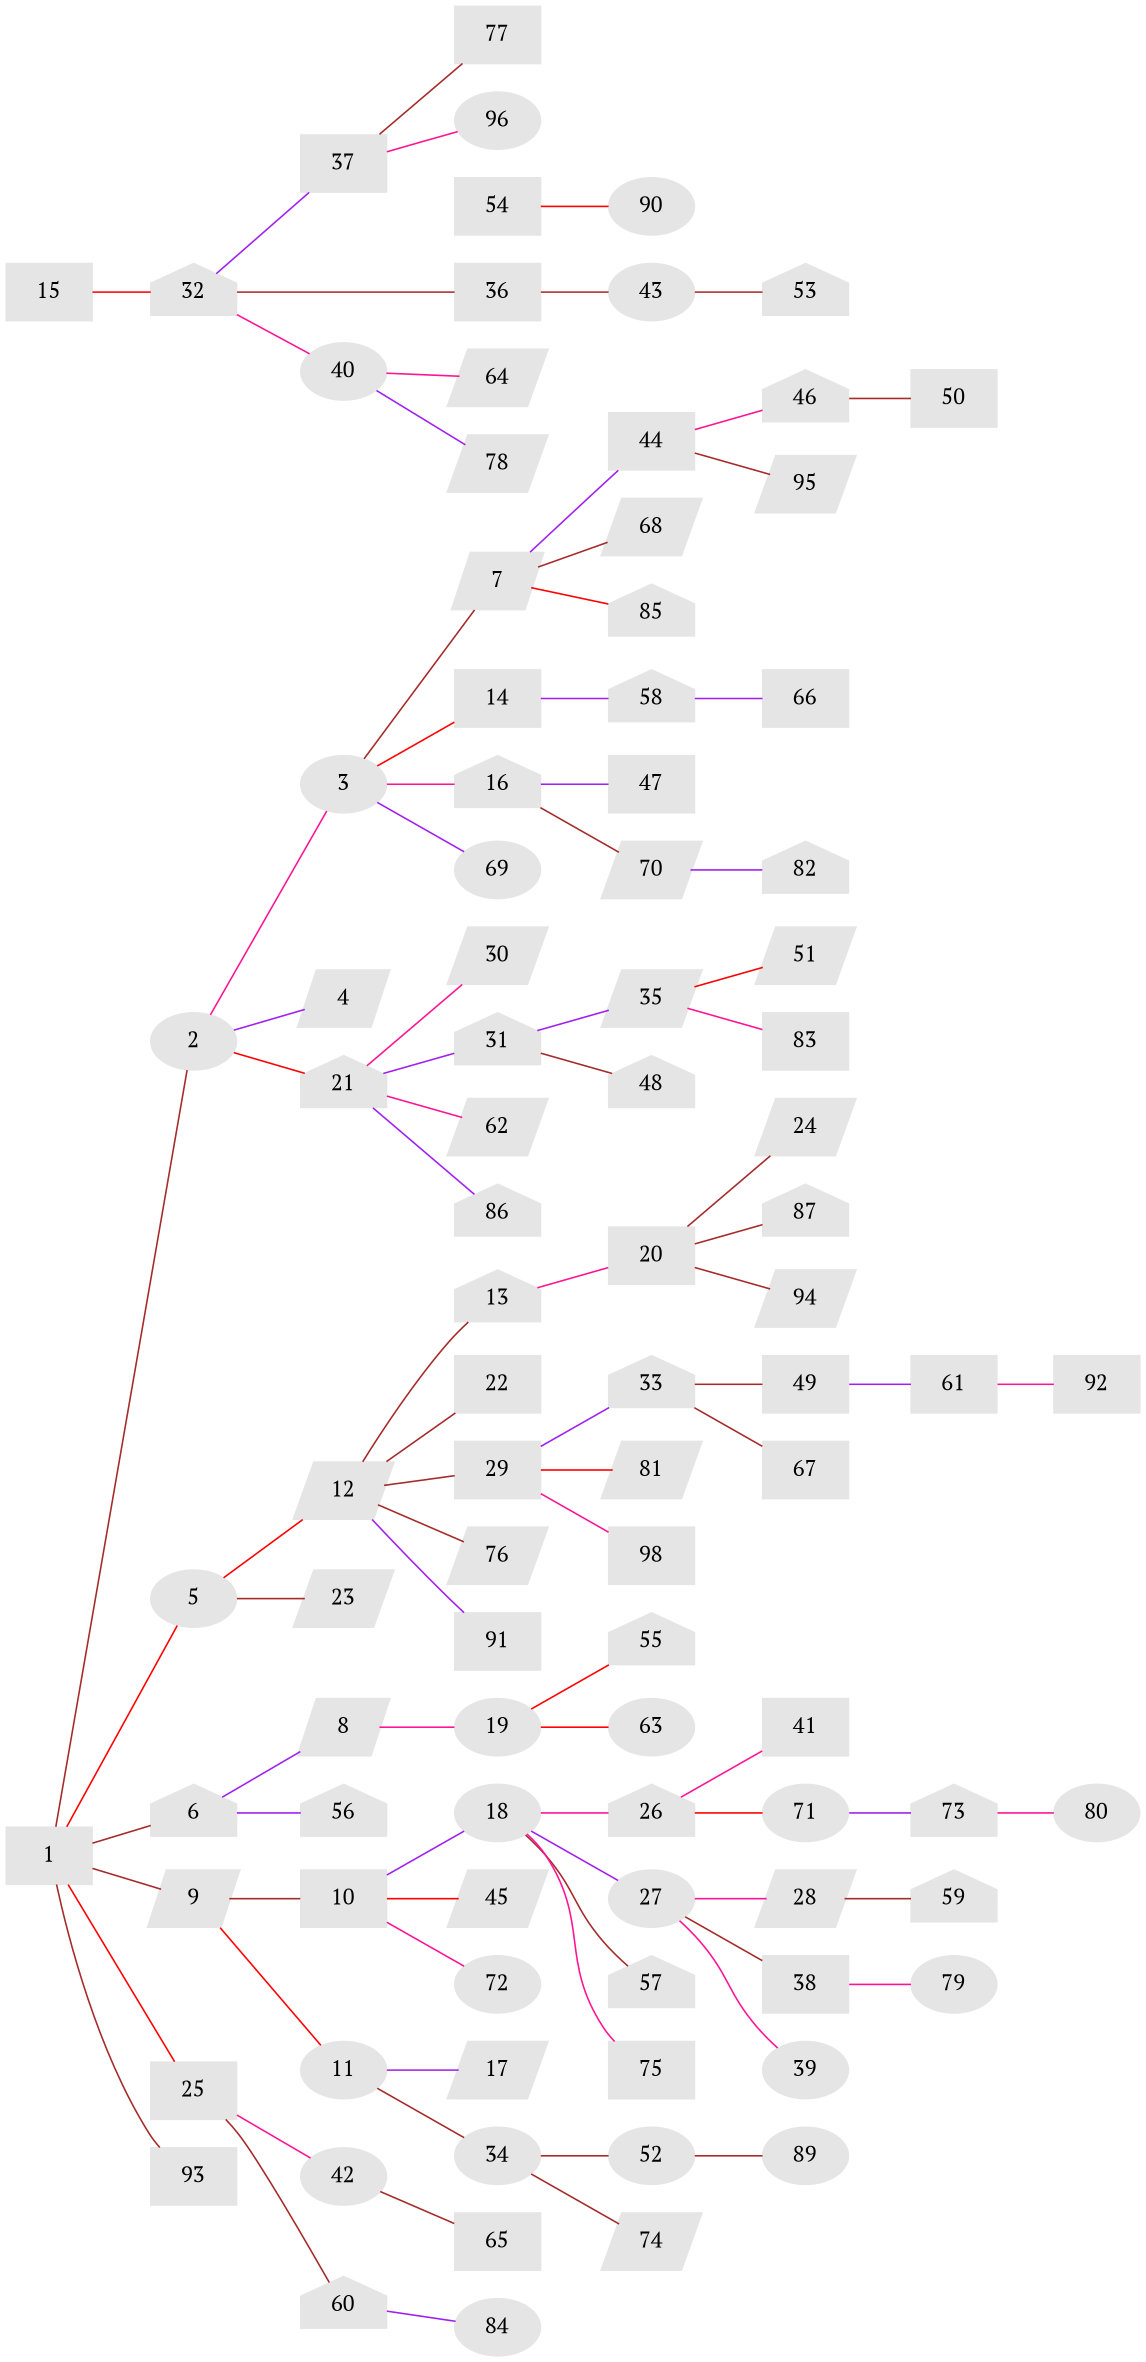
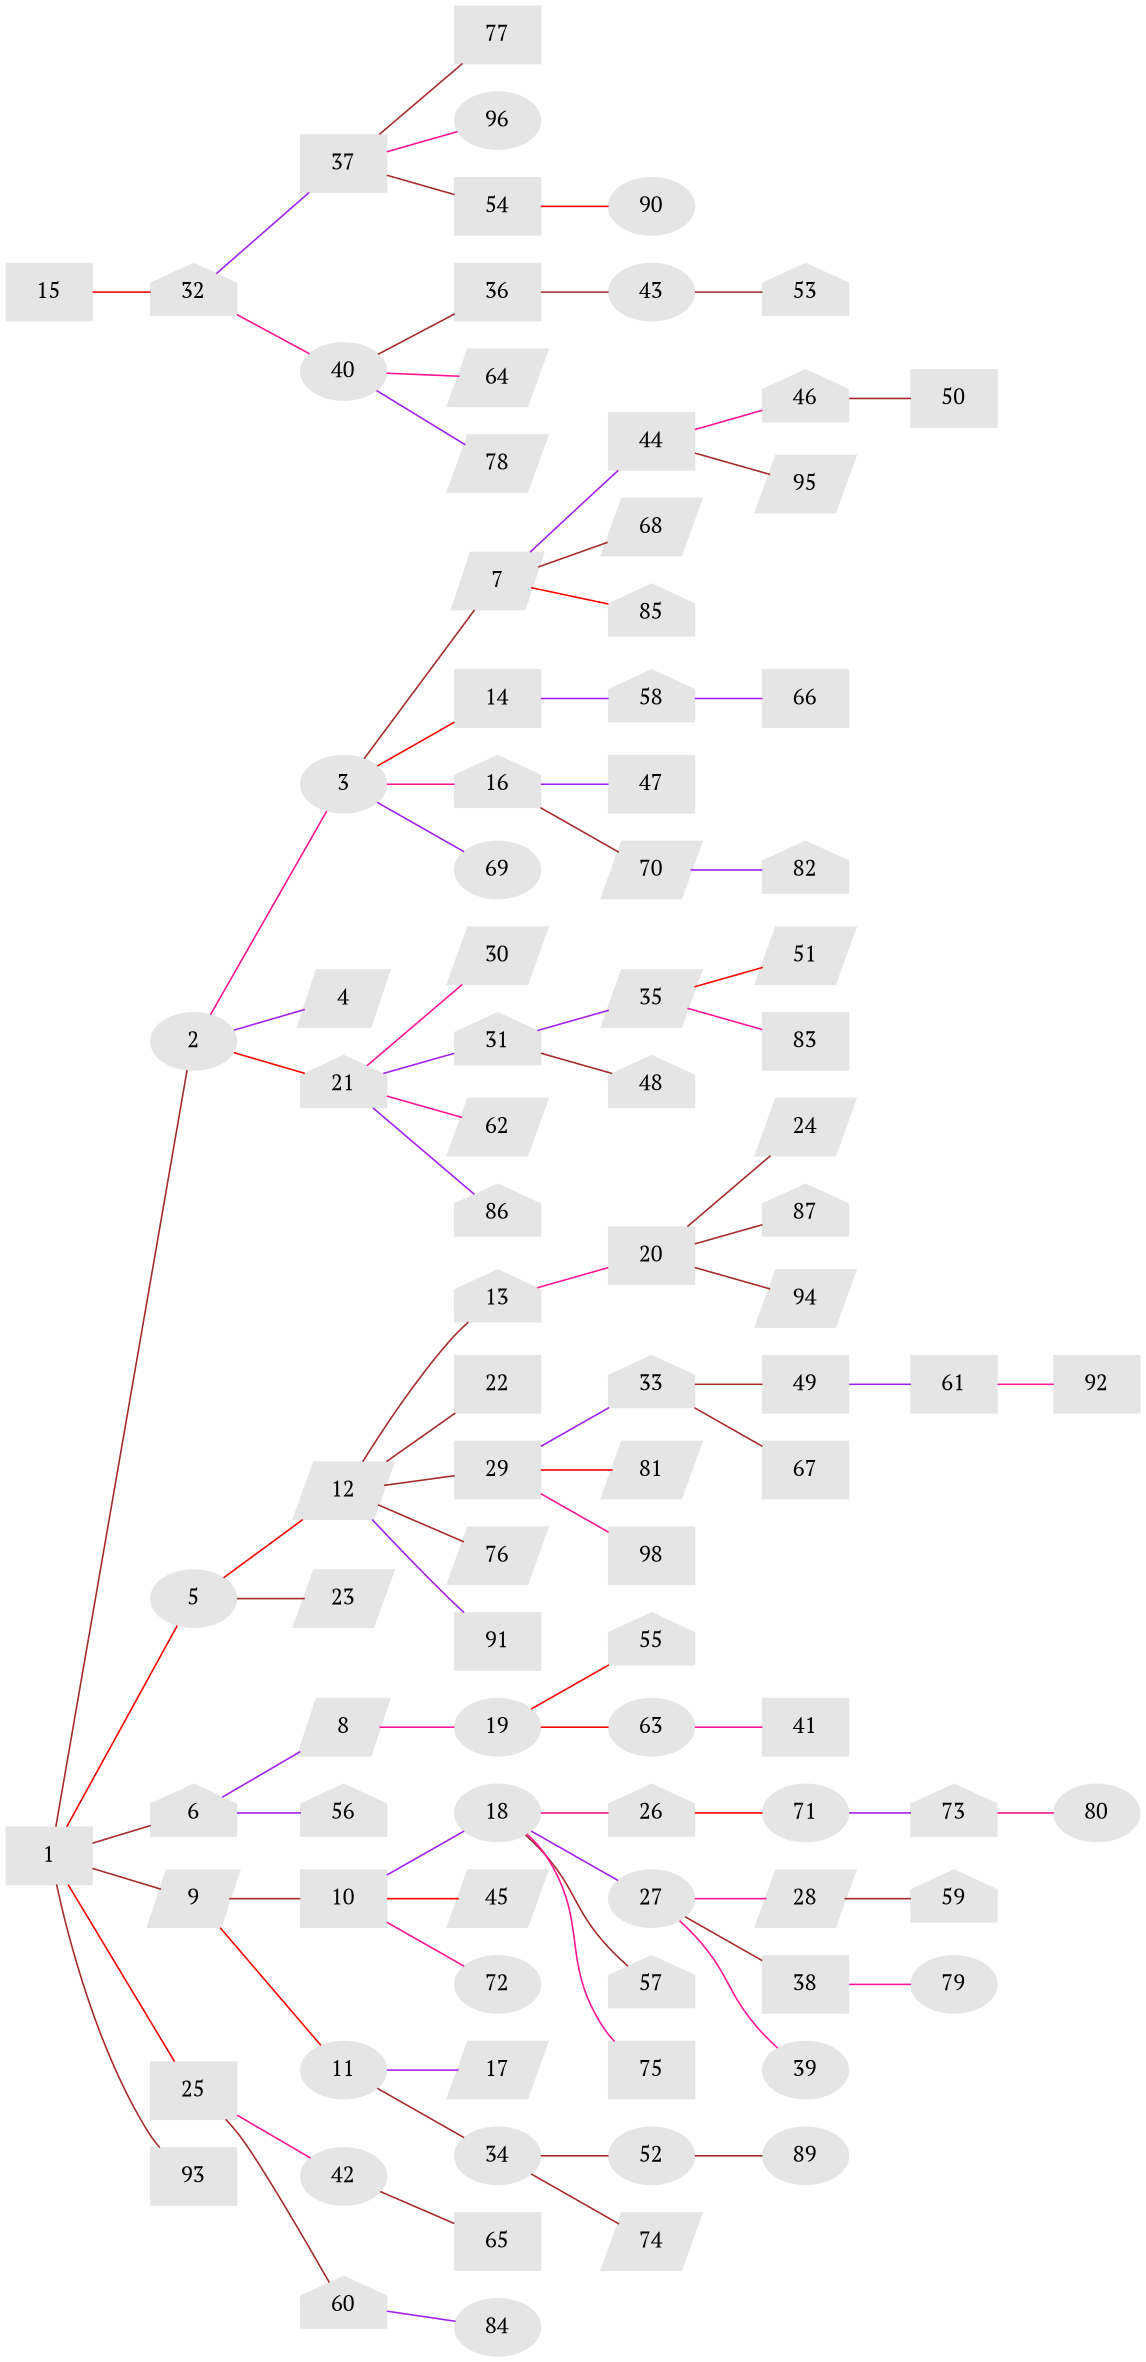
none -> (421, 185)
(346, 292) -> (416, 334)
(722, 1774) -> (729, 1727)
